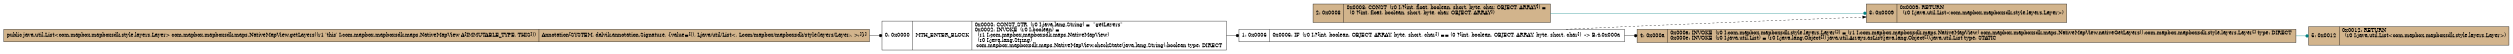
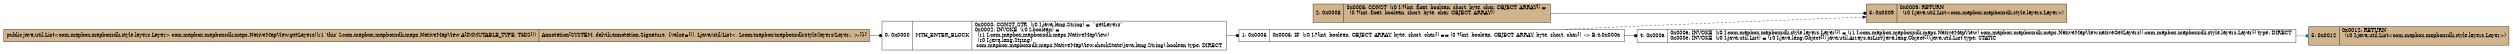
(1707, 13) -> (1707, 13)
(1967, 36) -> (1967, 36)
